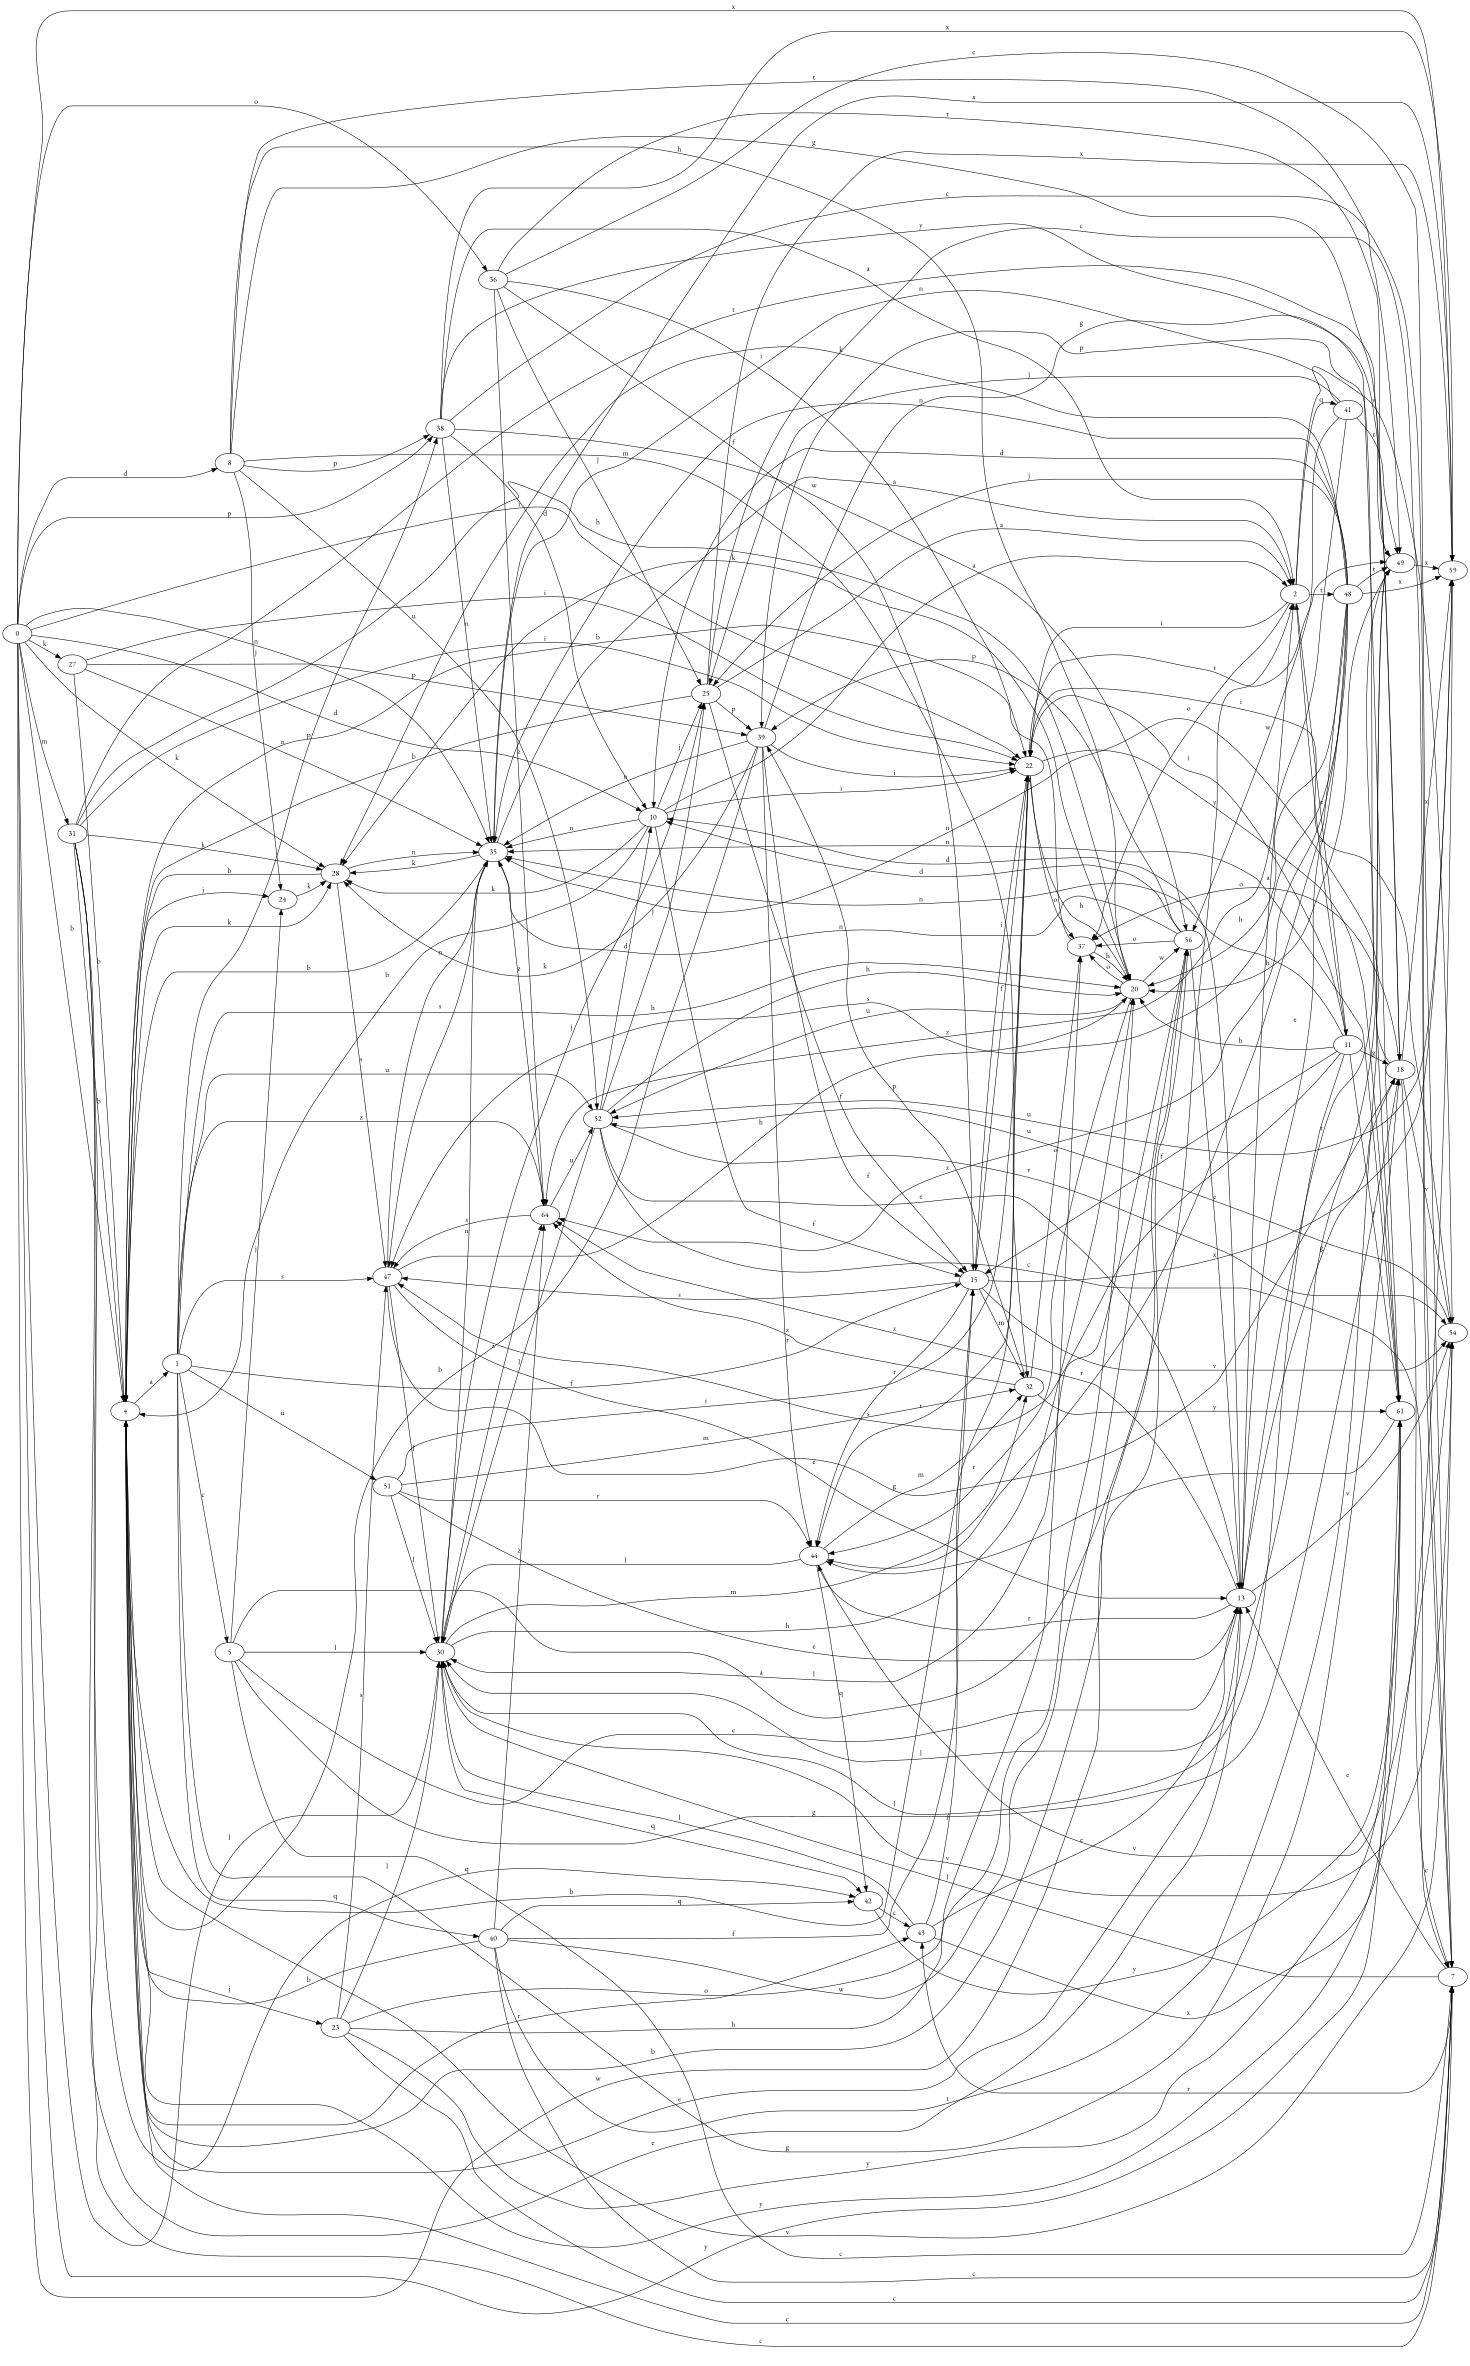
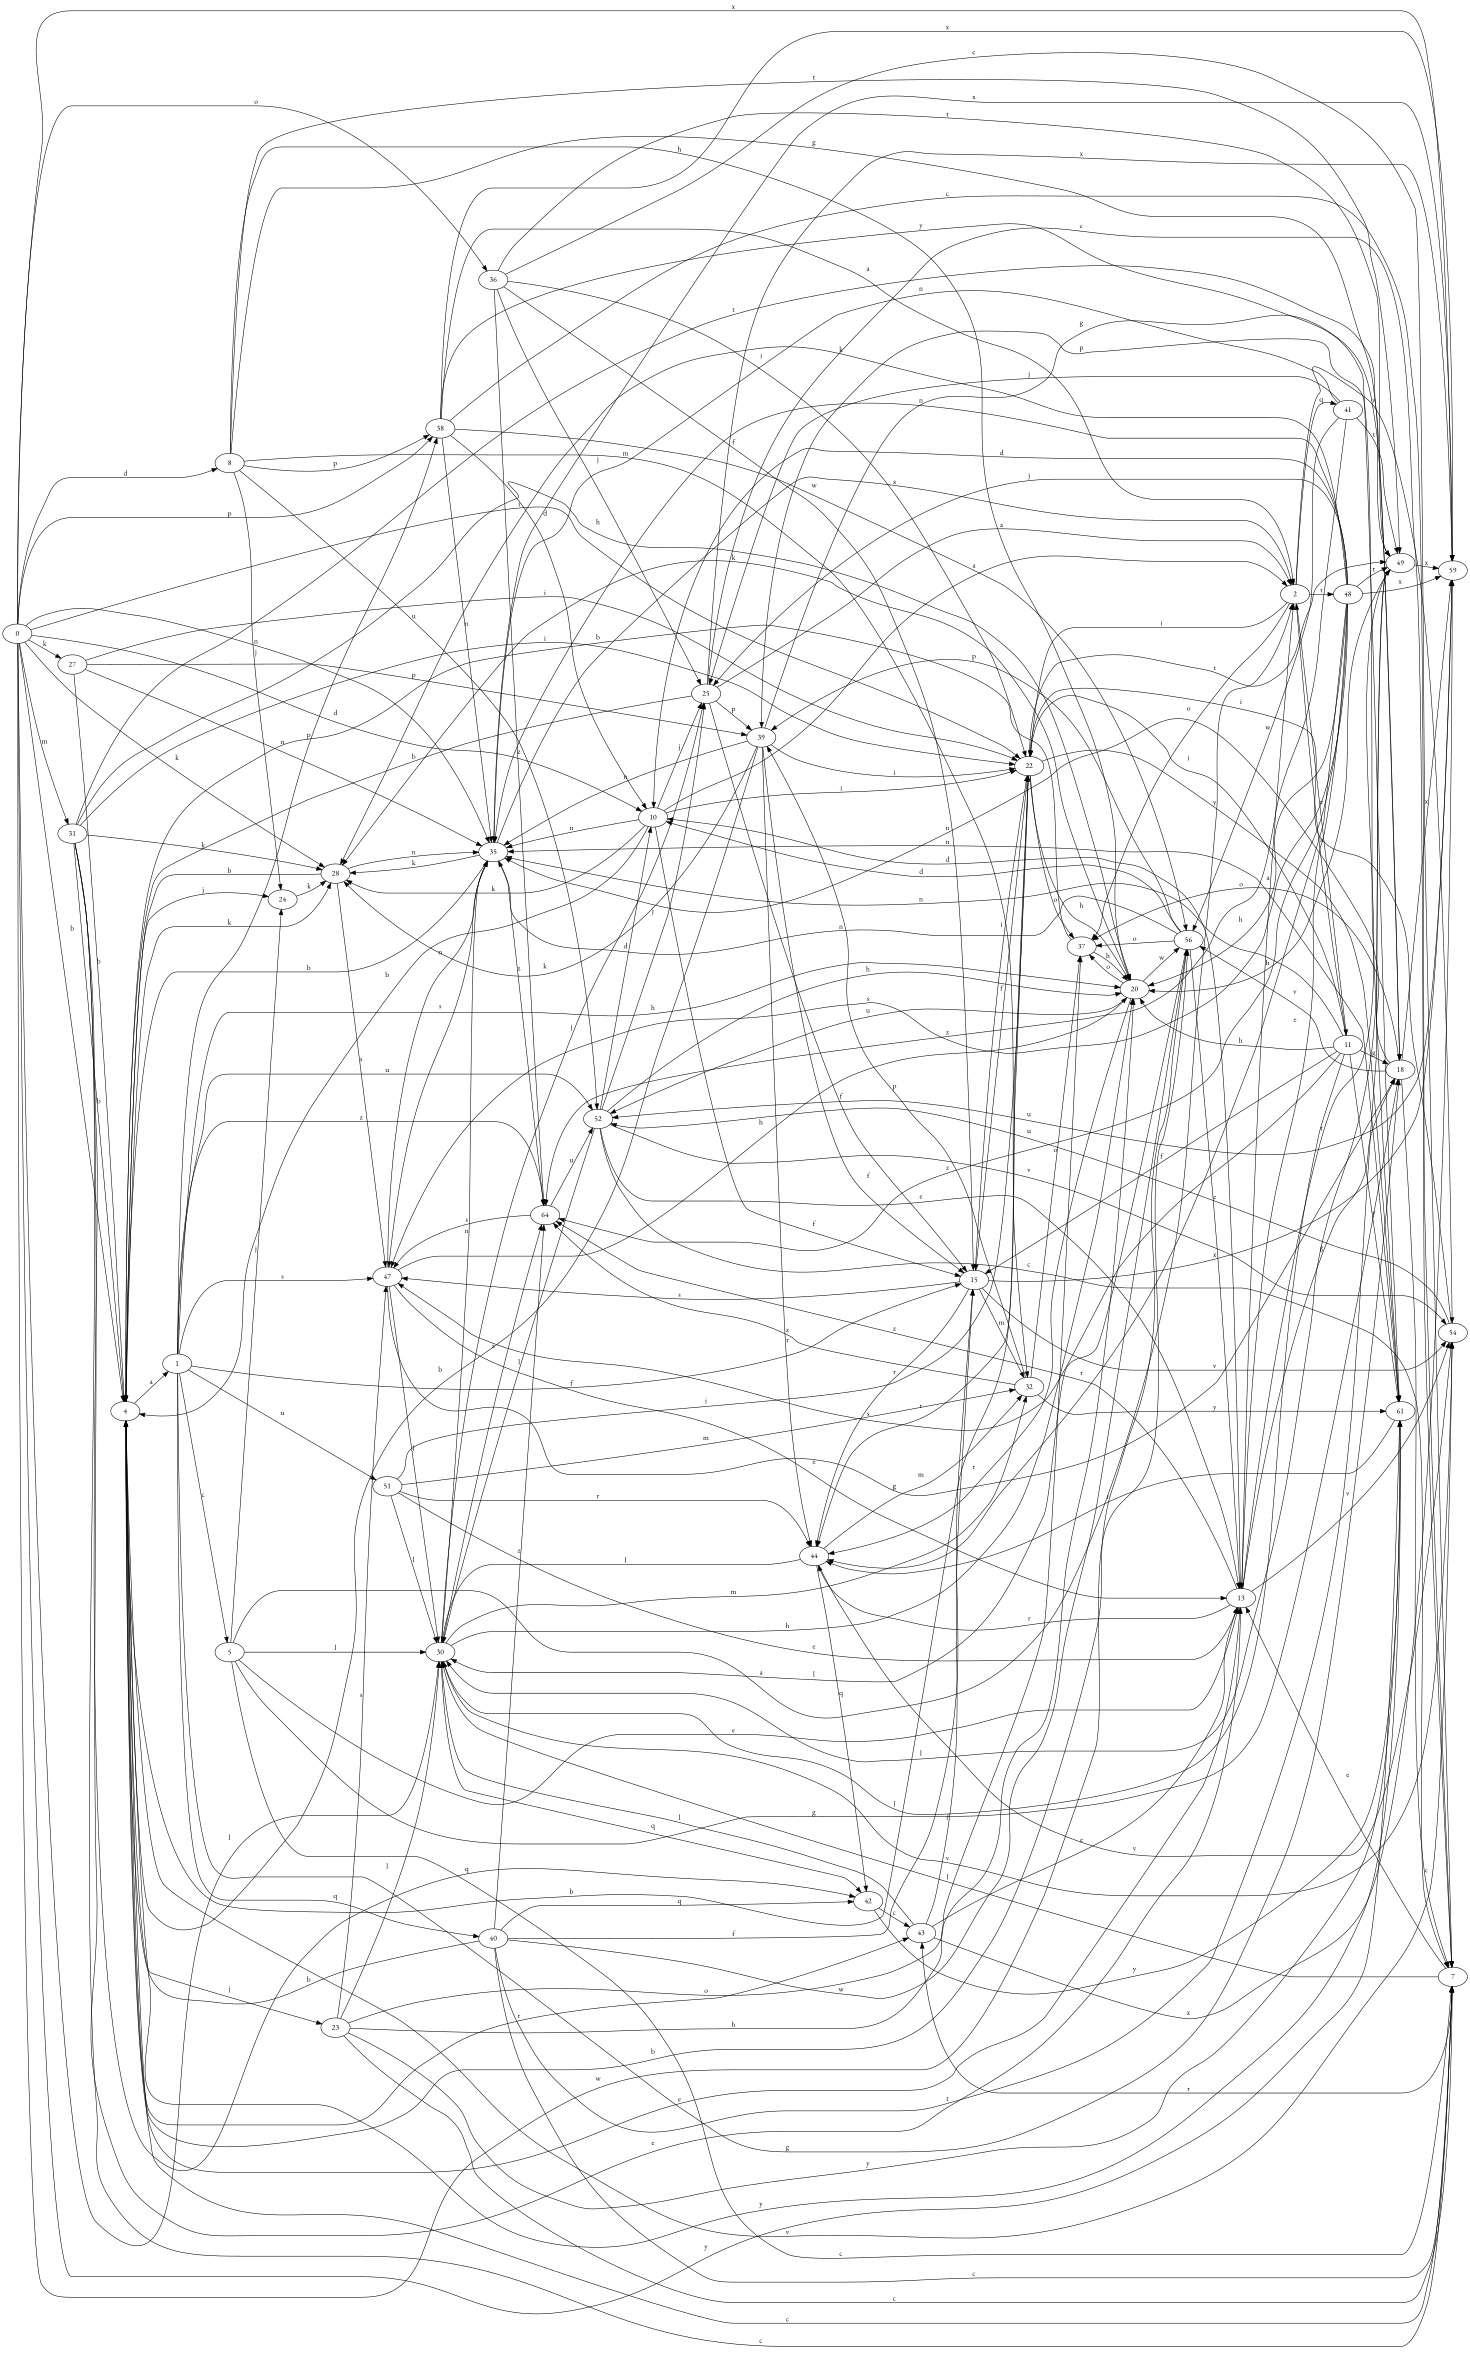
(1428, 1211) -> (1302, 1010)
